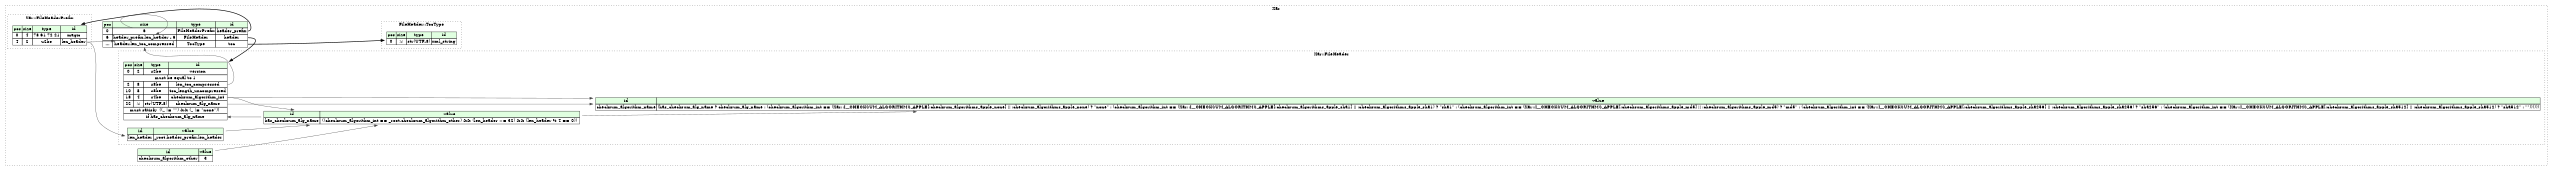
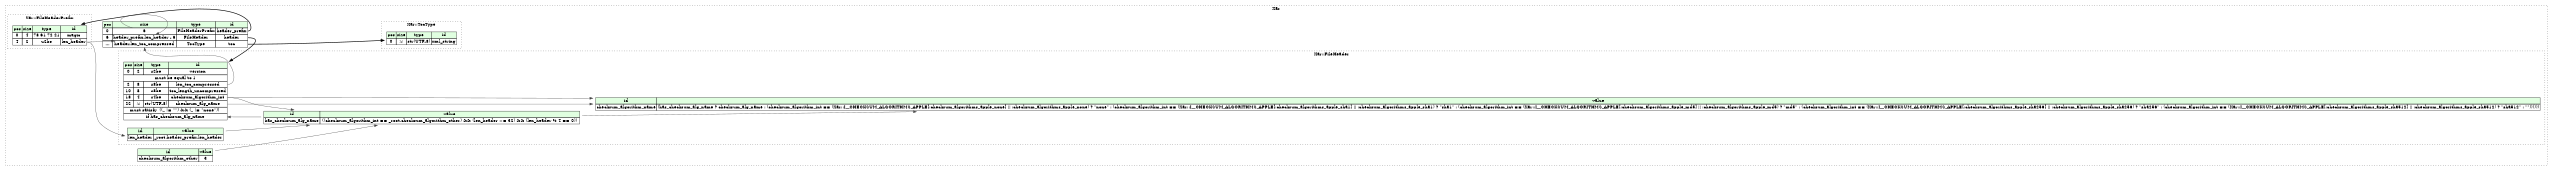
(422, 25) -> (422, 25)
